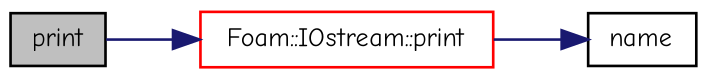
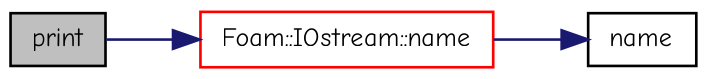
(347, 40) -> (347, 40)
